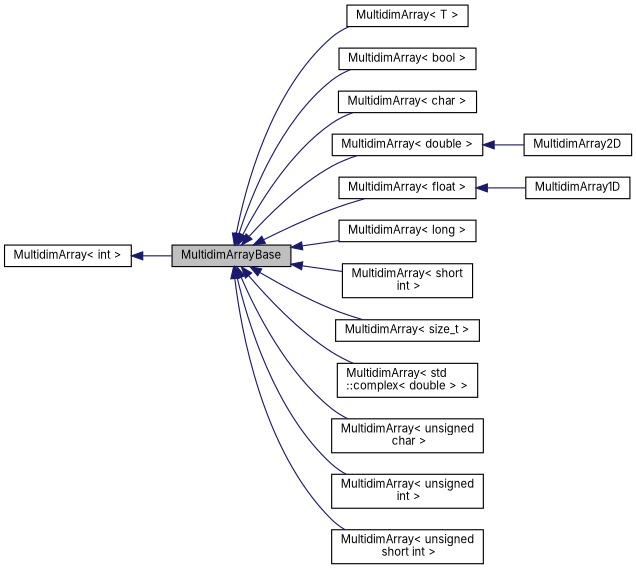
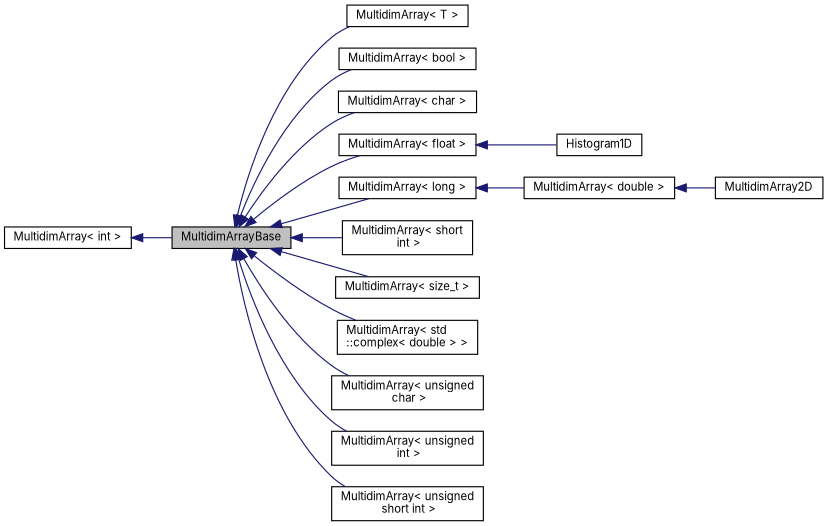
(578, 188) -> (599, 145)
(298, 189) -> (506, 188)
